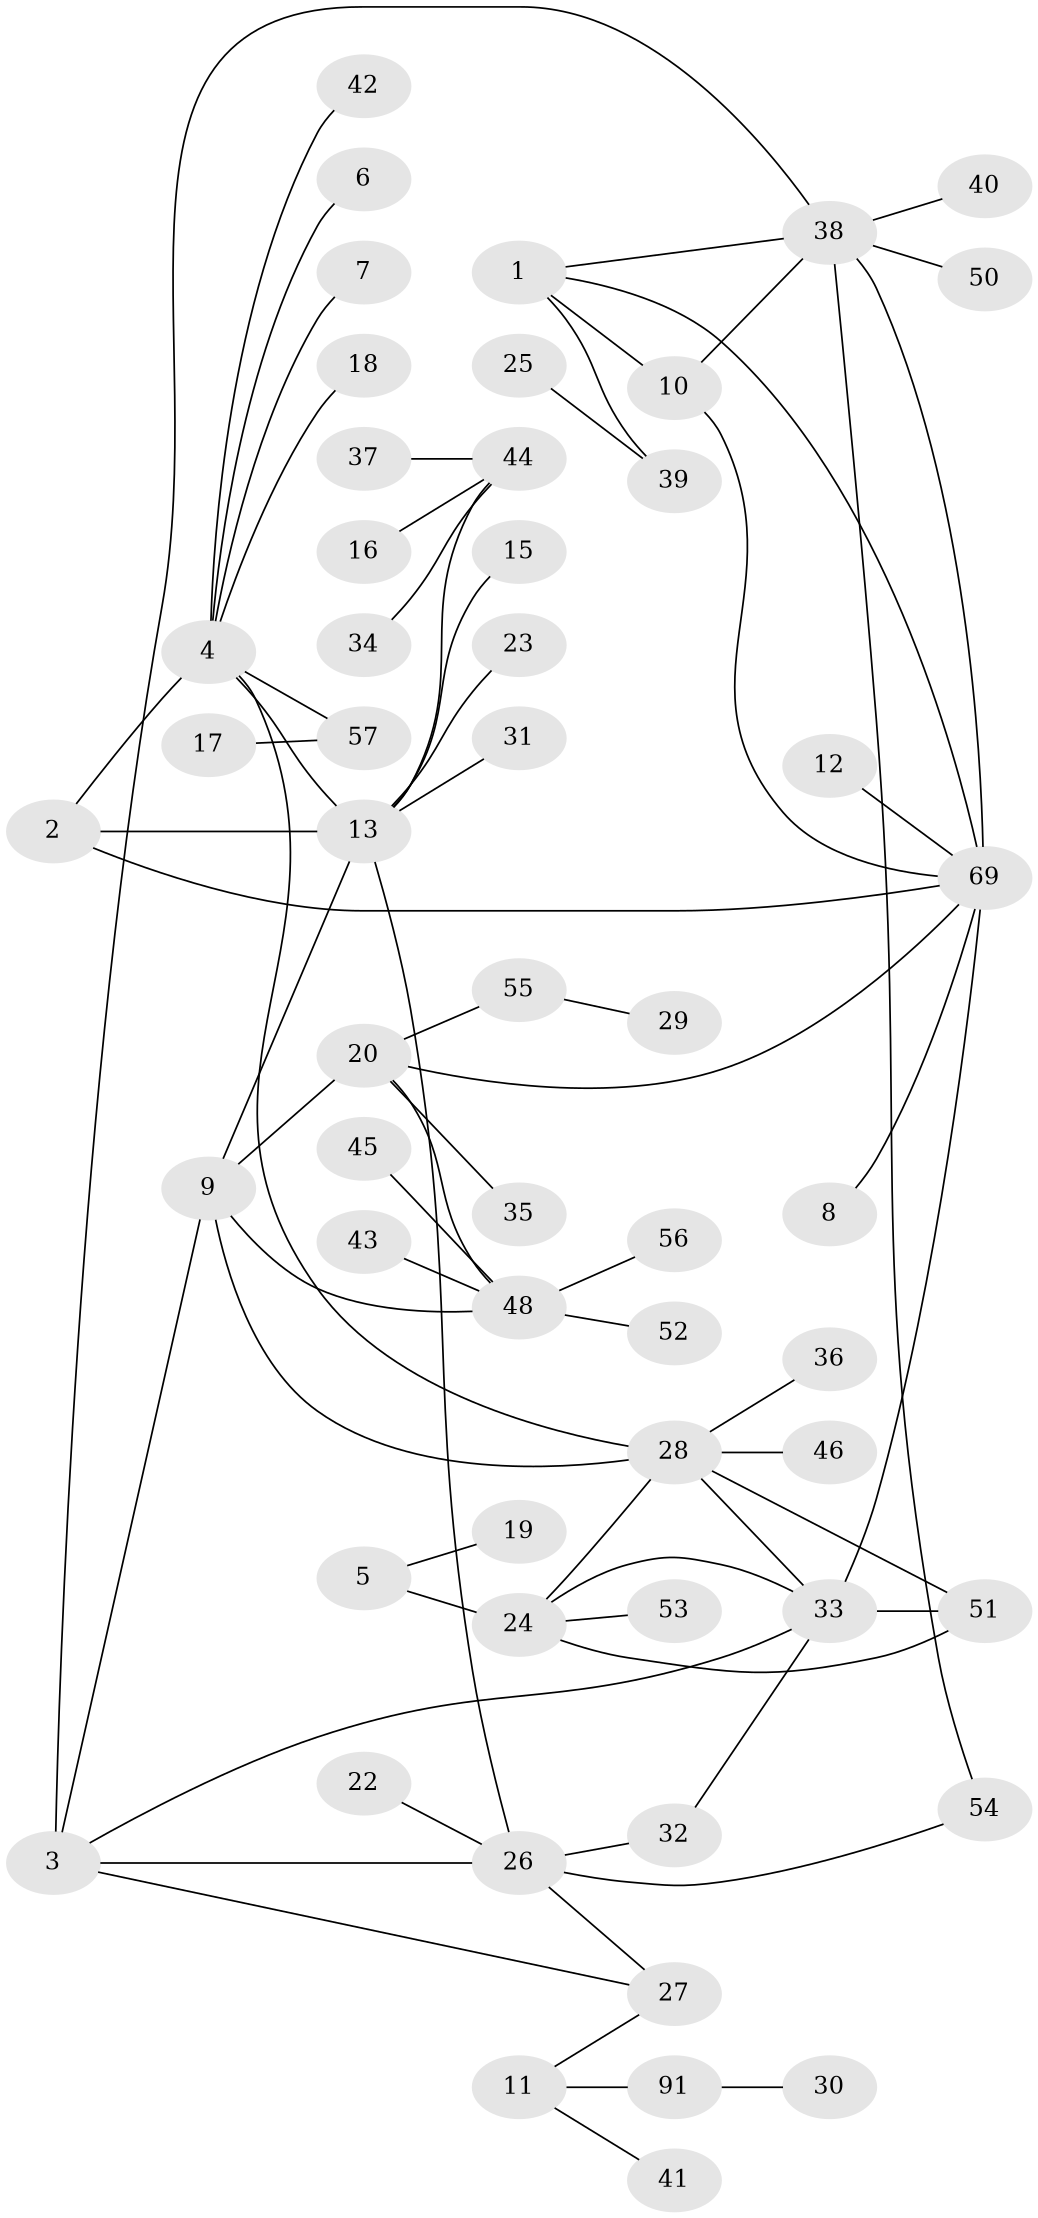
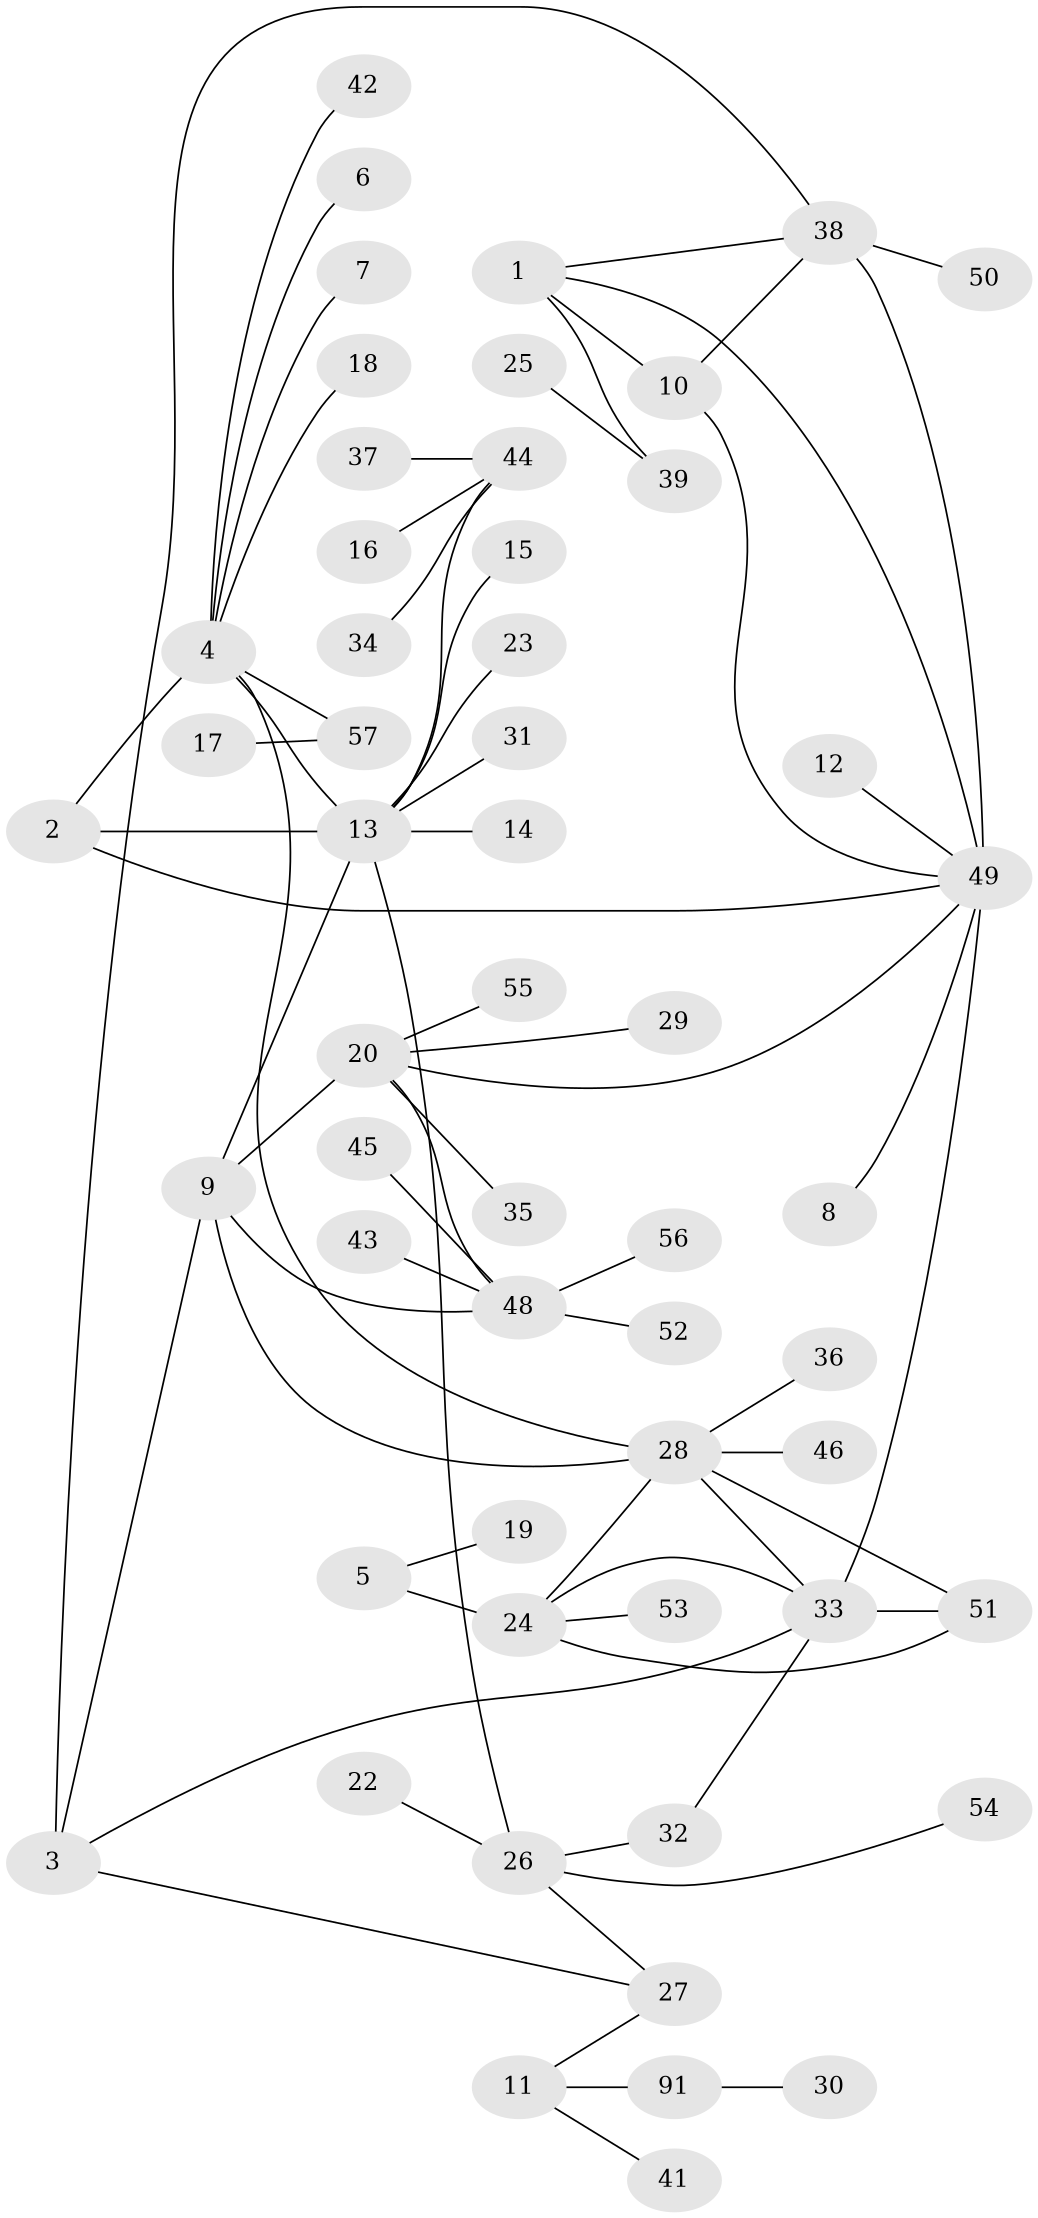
(985, 186) -> none
none -> (519, 831)
(985, 878) -> (985, 878)
(597, 1007) -> (520, 1042)
(890, 1024) -> none
(286, 1863) -> none
